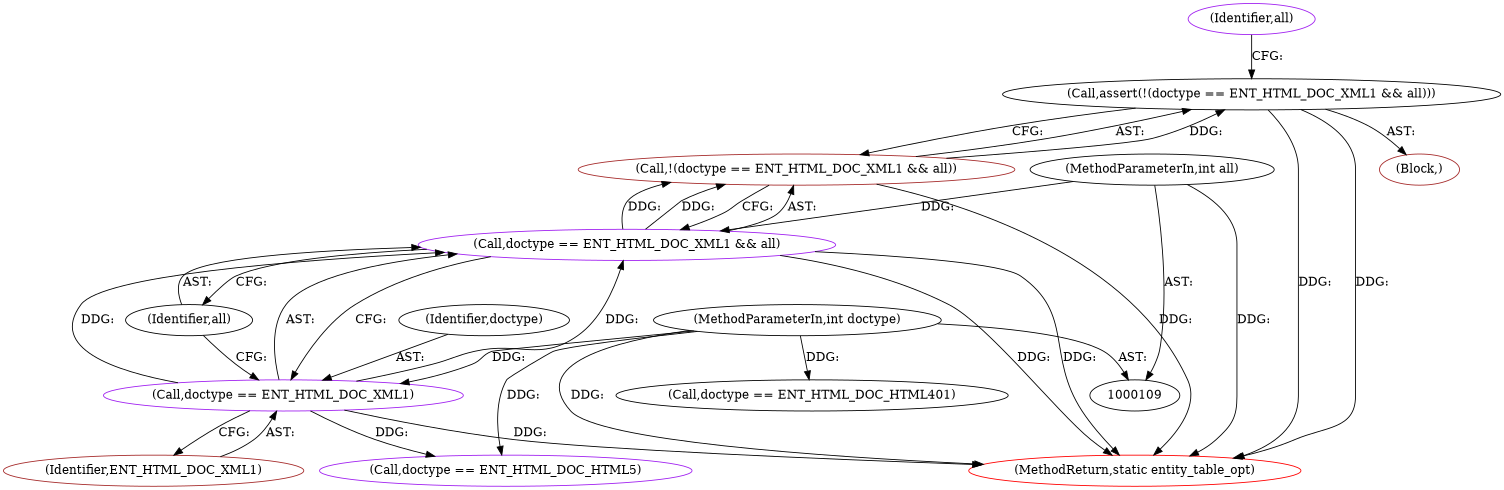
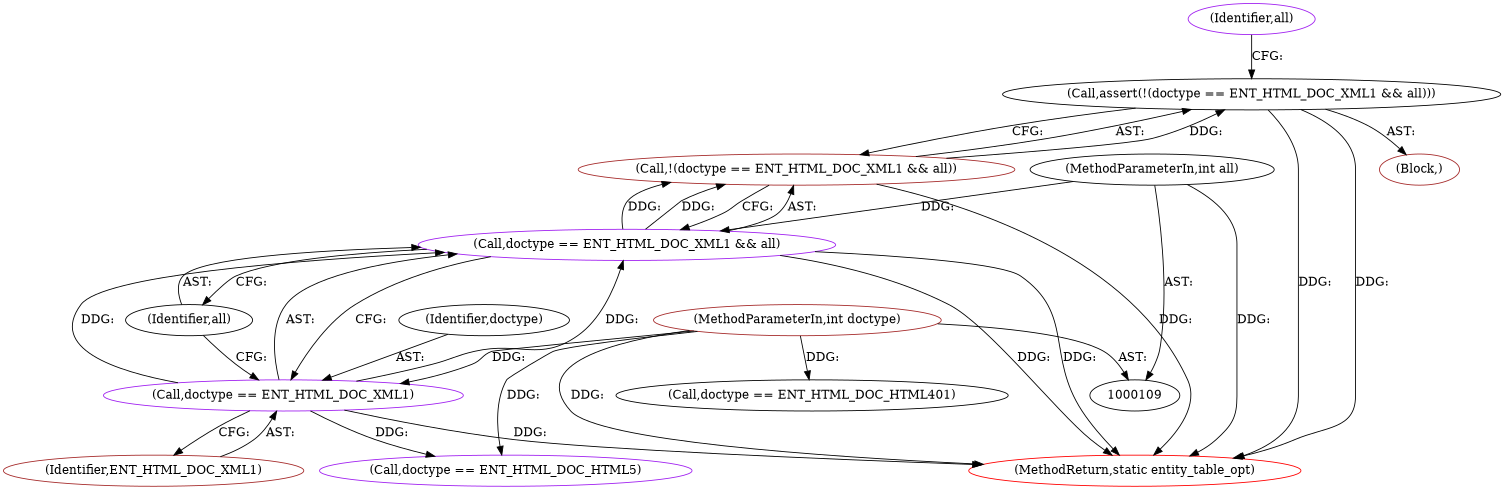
(797, 320) -> (797, 320)
